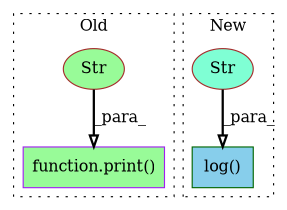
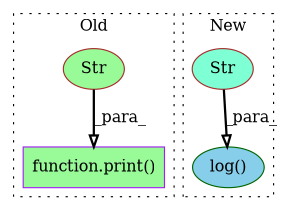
(223, 167) -> (228, 167)
